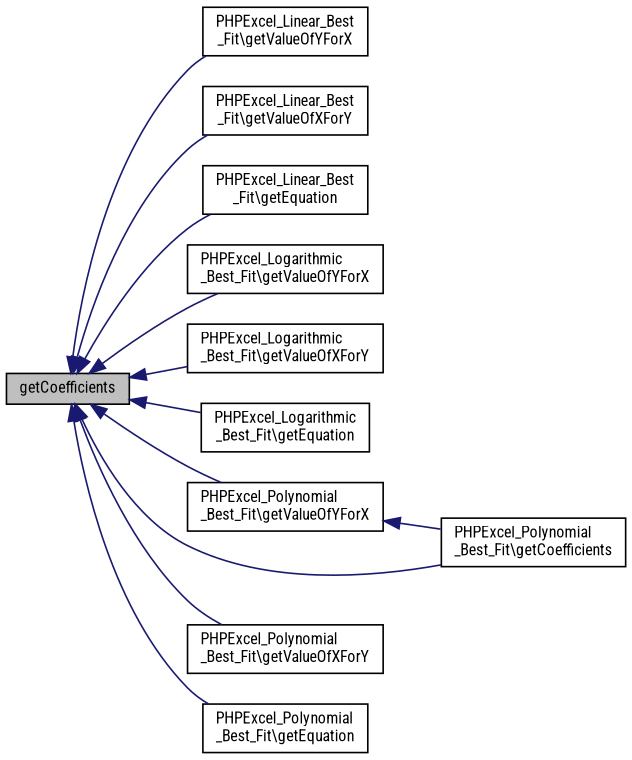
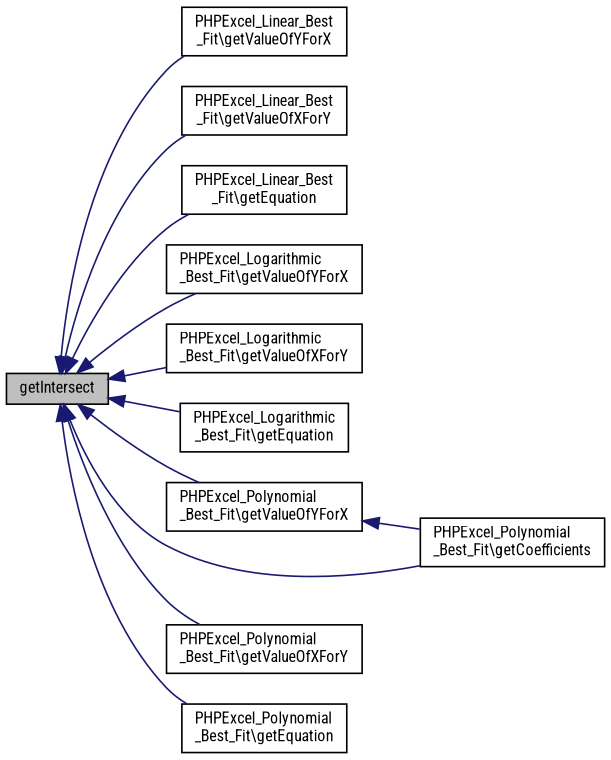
(68, 389) -> (57, 389)
